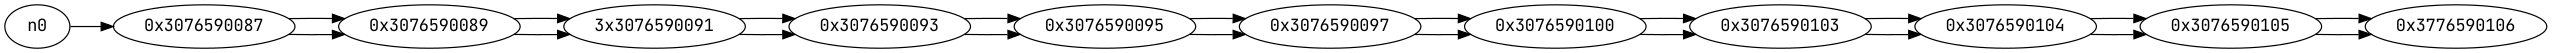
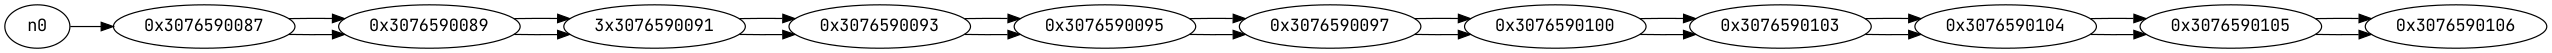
(2456, 27) -> (2456, 27)
